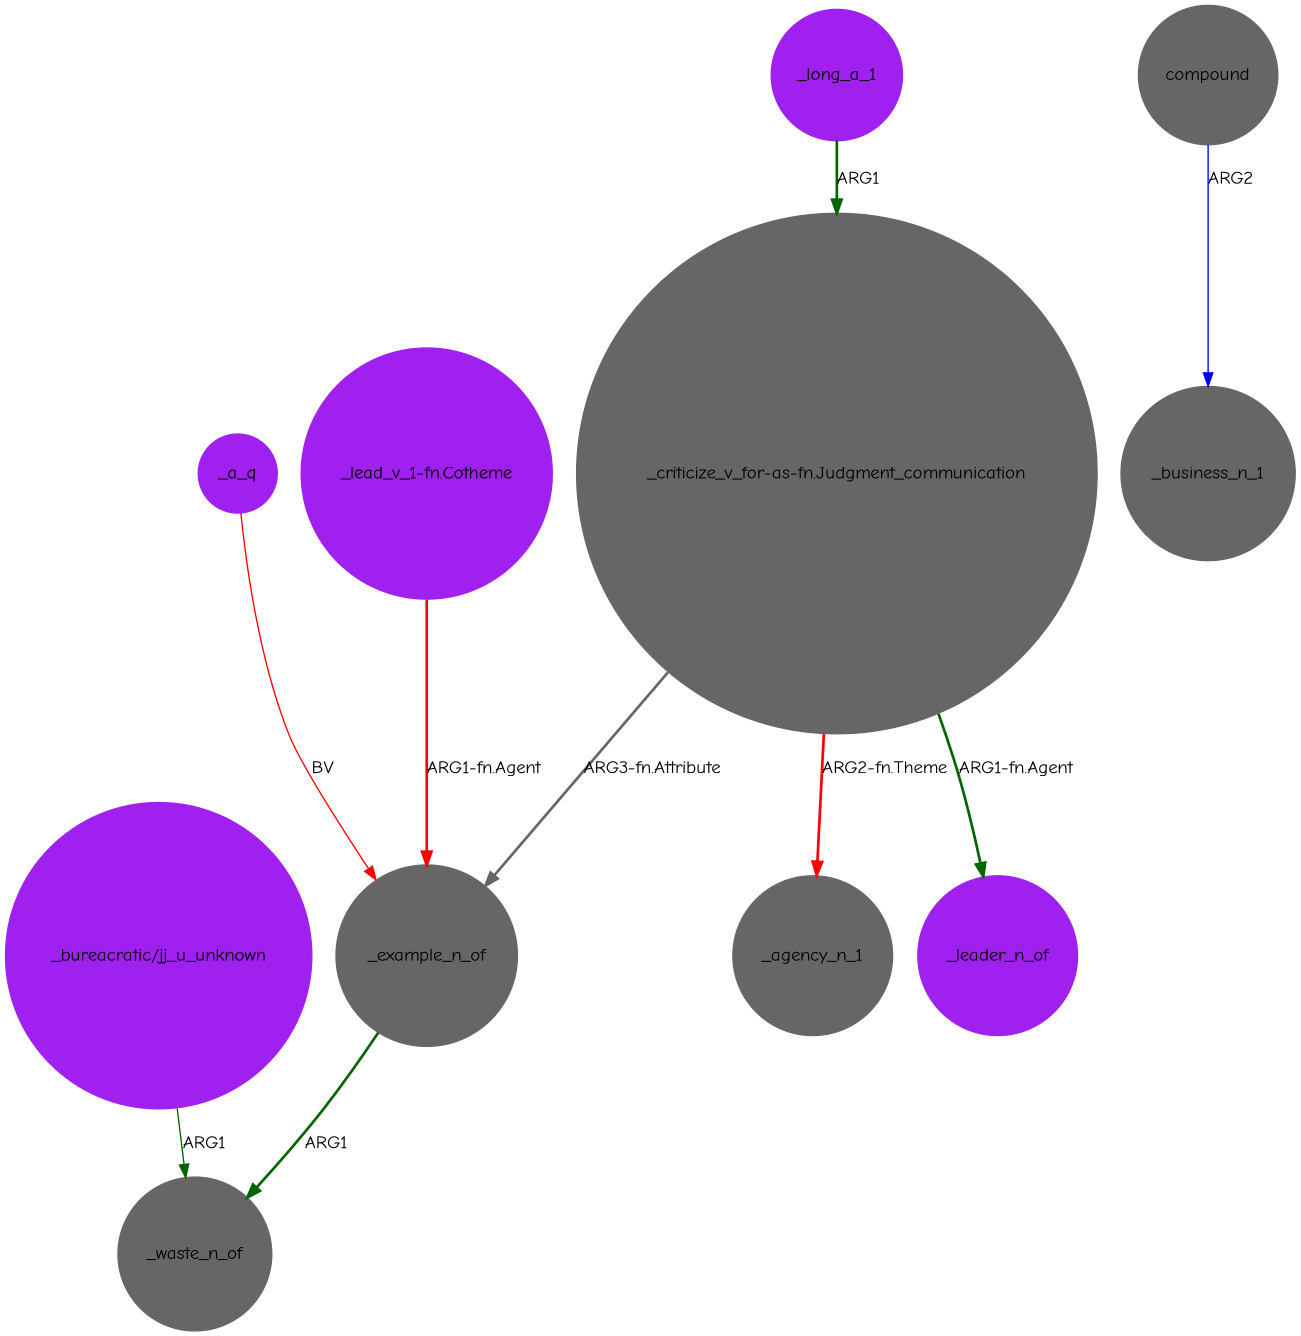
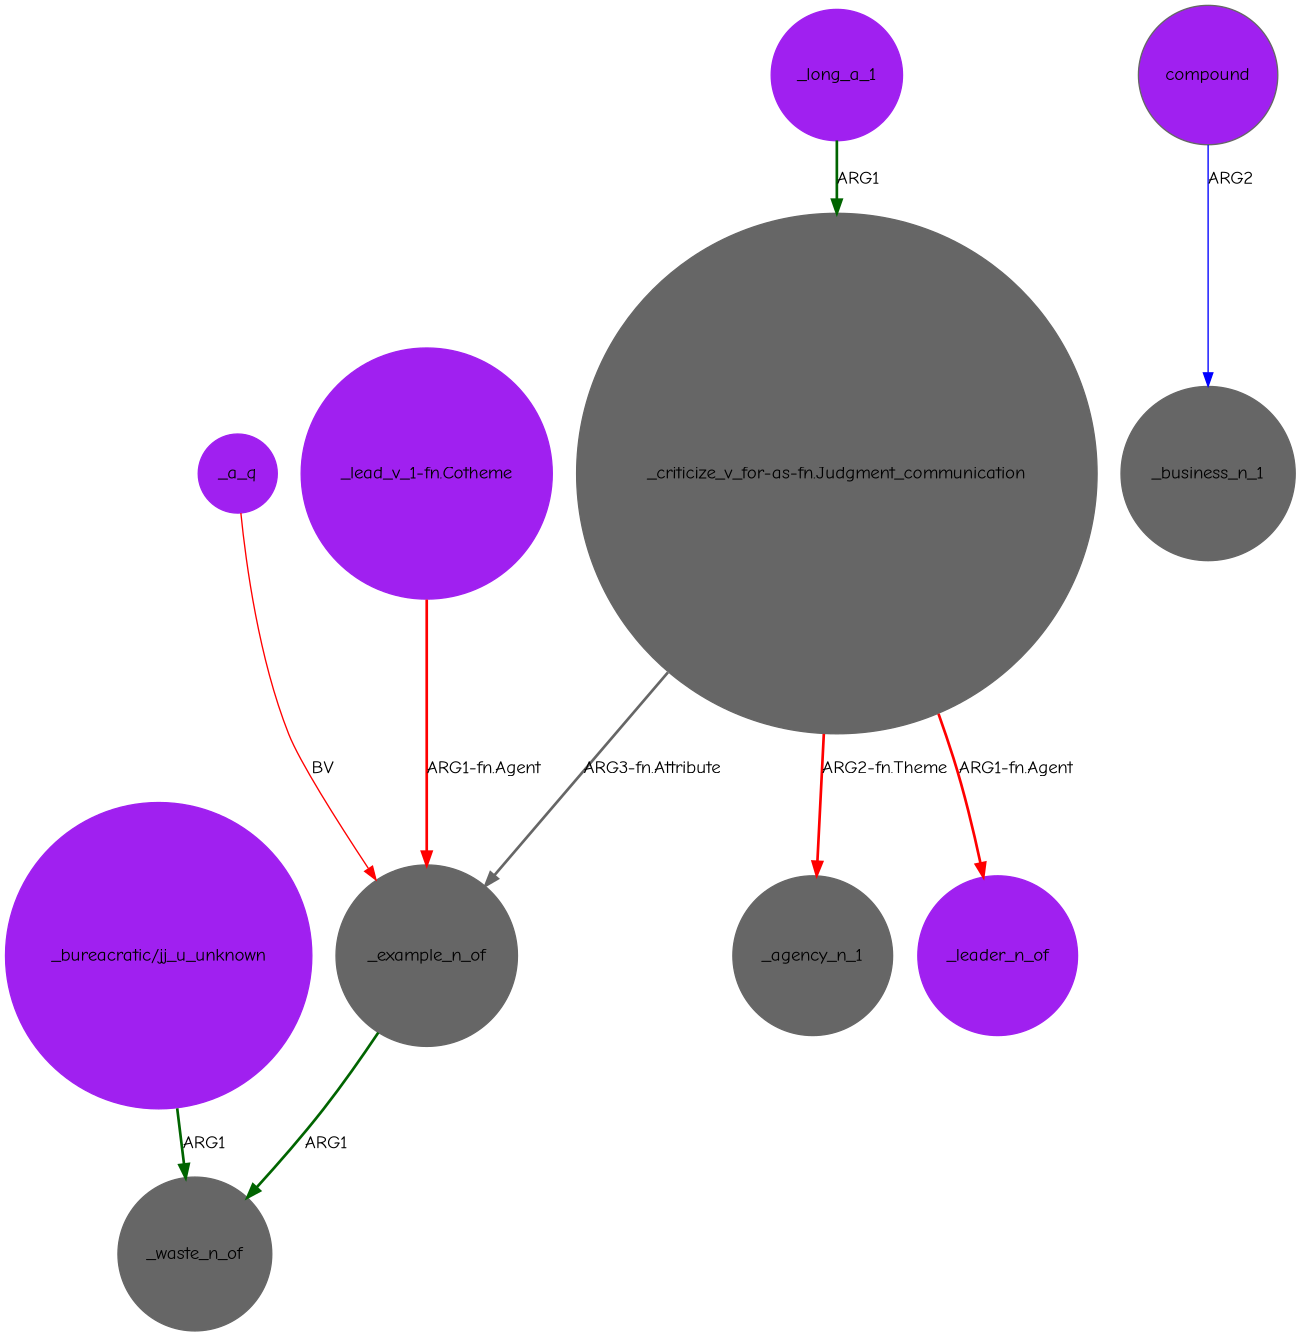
(1208, 75) -> (1208, 75)
(962, 788) -> (962, 788)
(181, 1136) -> (181, 1136)
